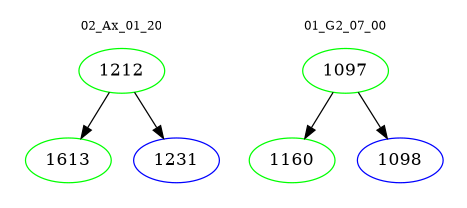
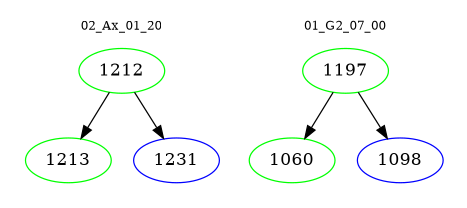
(346, 71) -> (346, 71)
(68, 160) -> (68, 160)
(292, 160) -> (292, 160)
